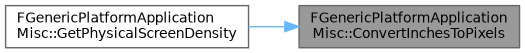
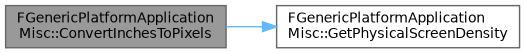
(267, 27) -> (244, 27)
